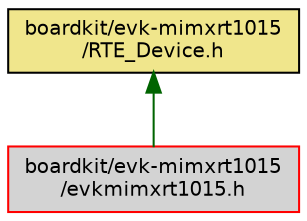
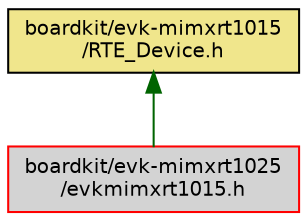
(154, 179) -> (154, 179)
